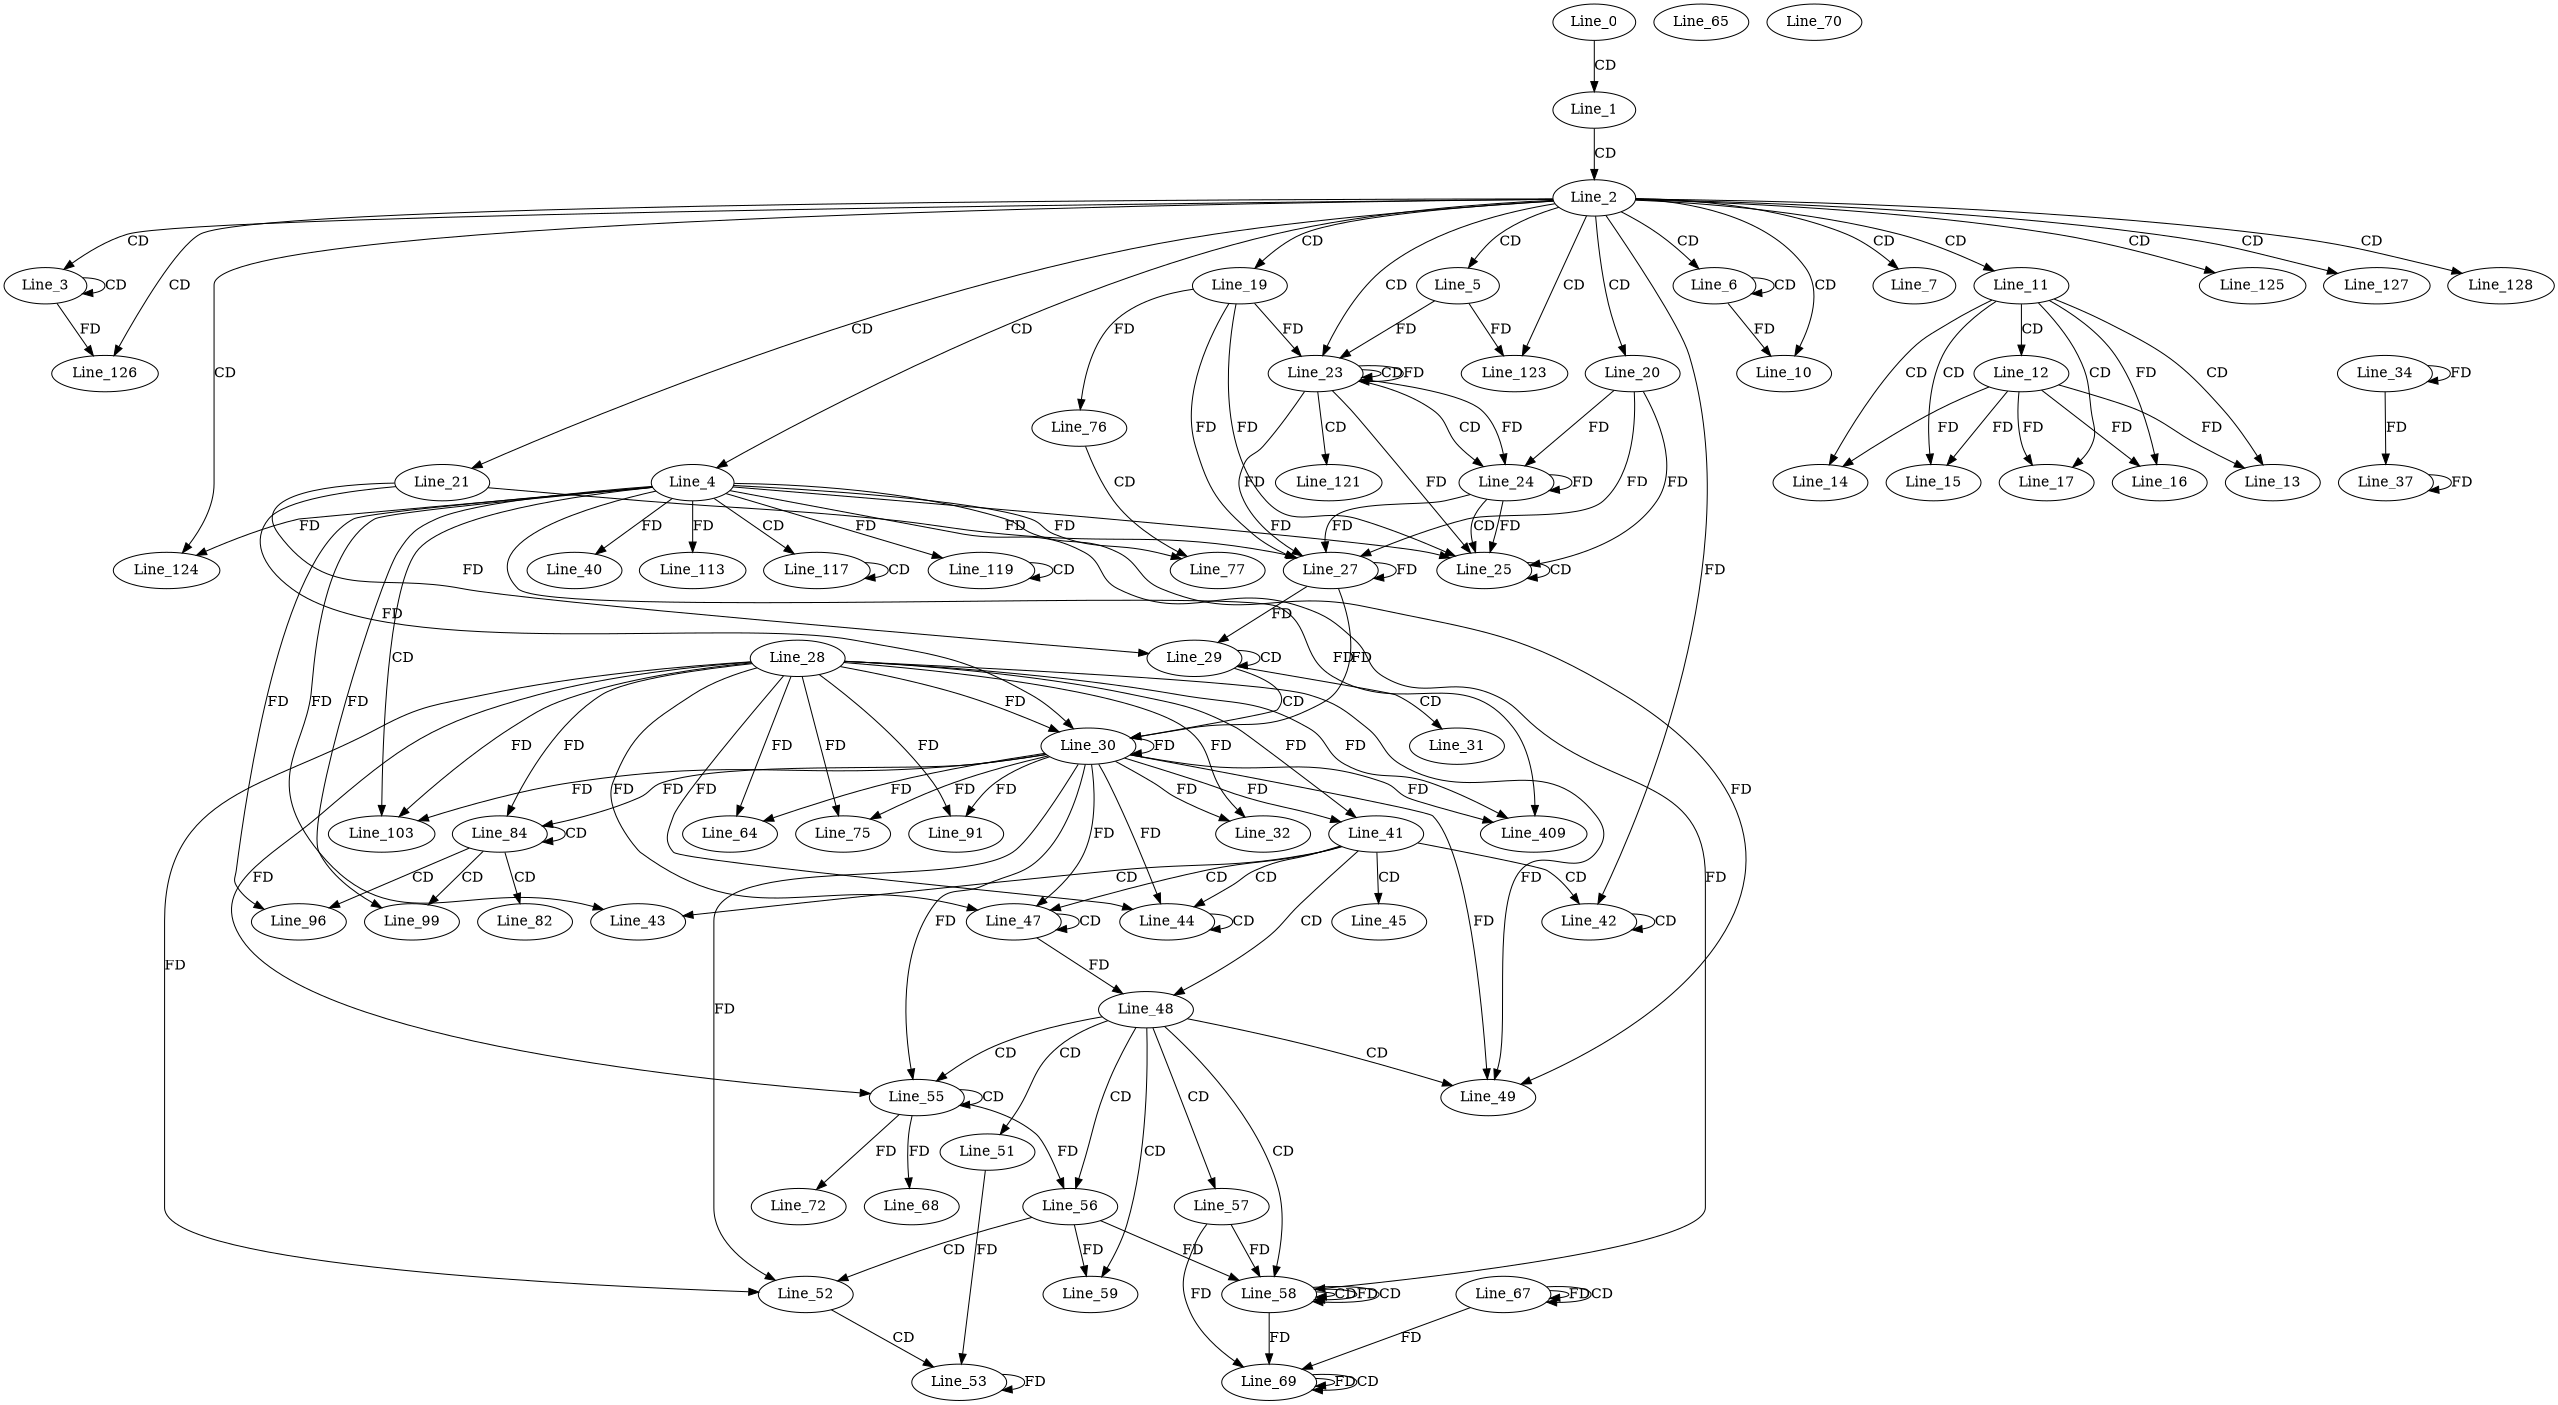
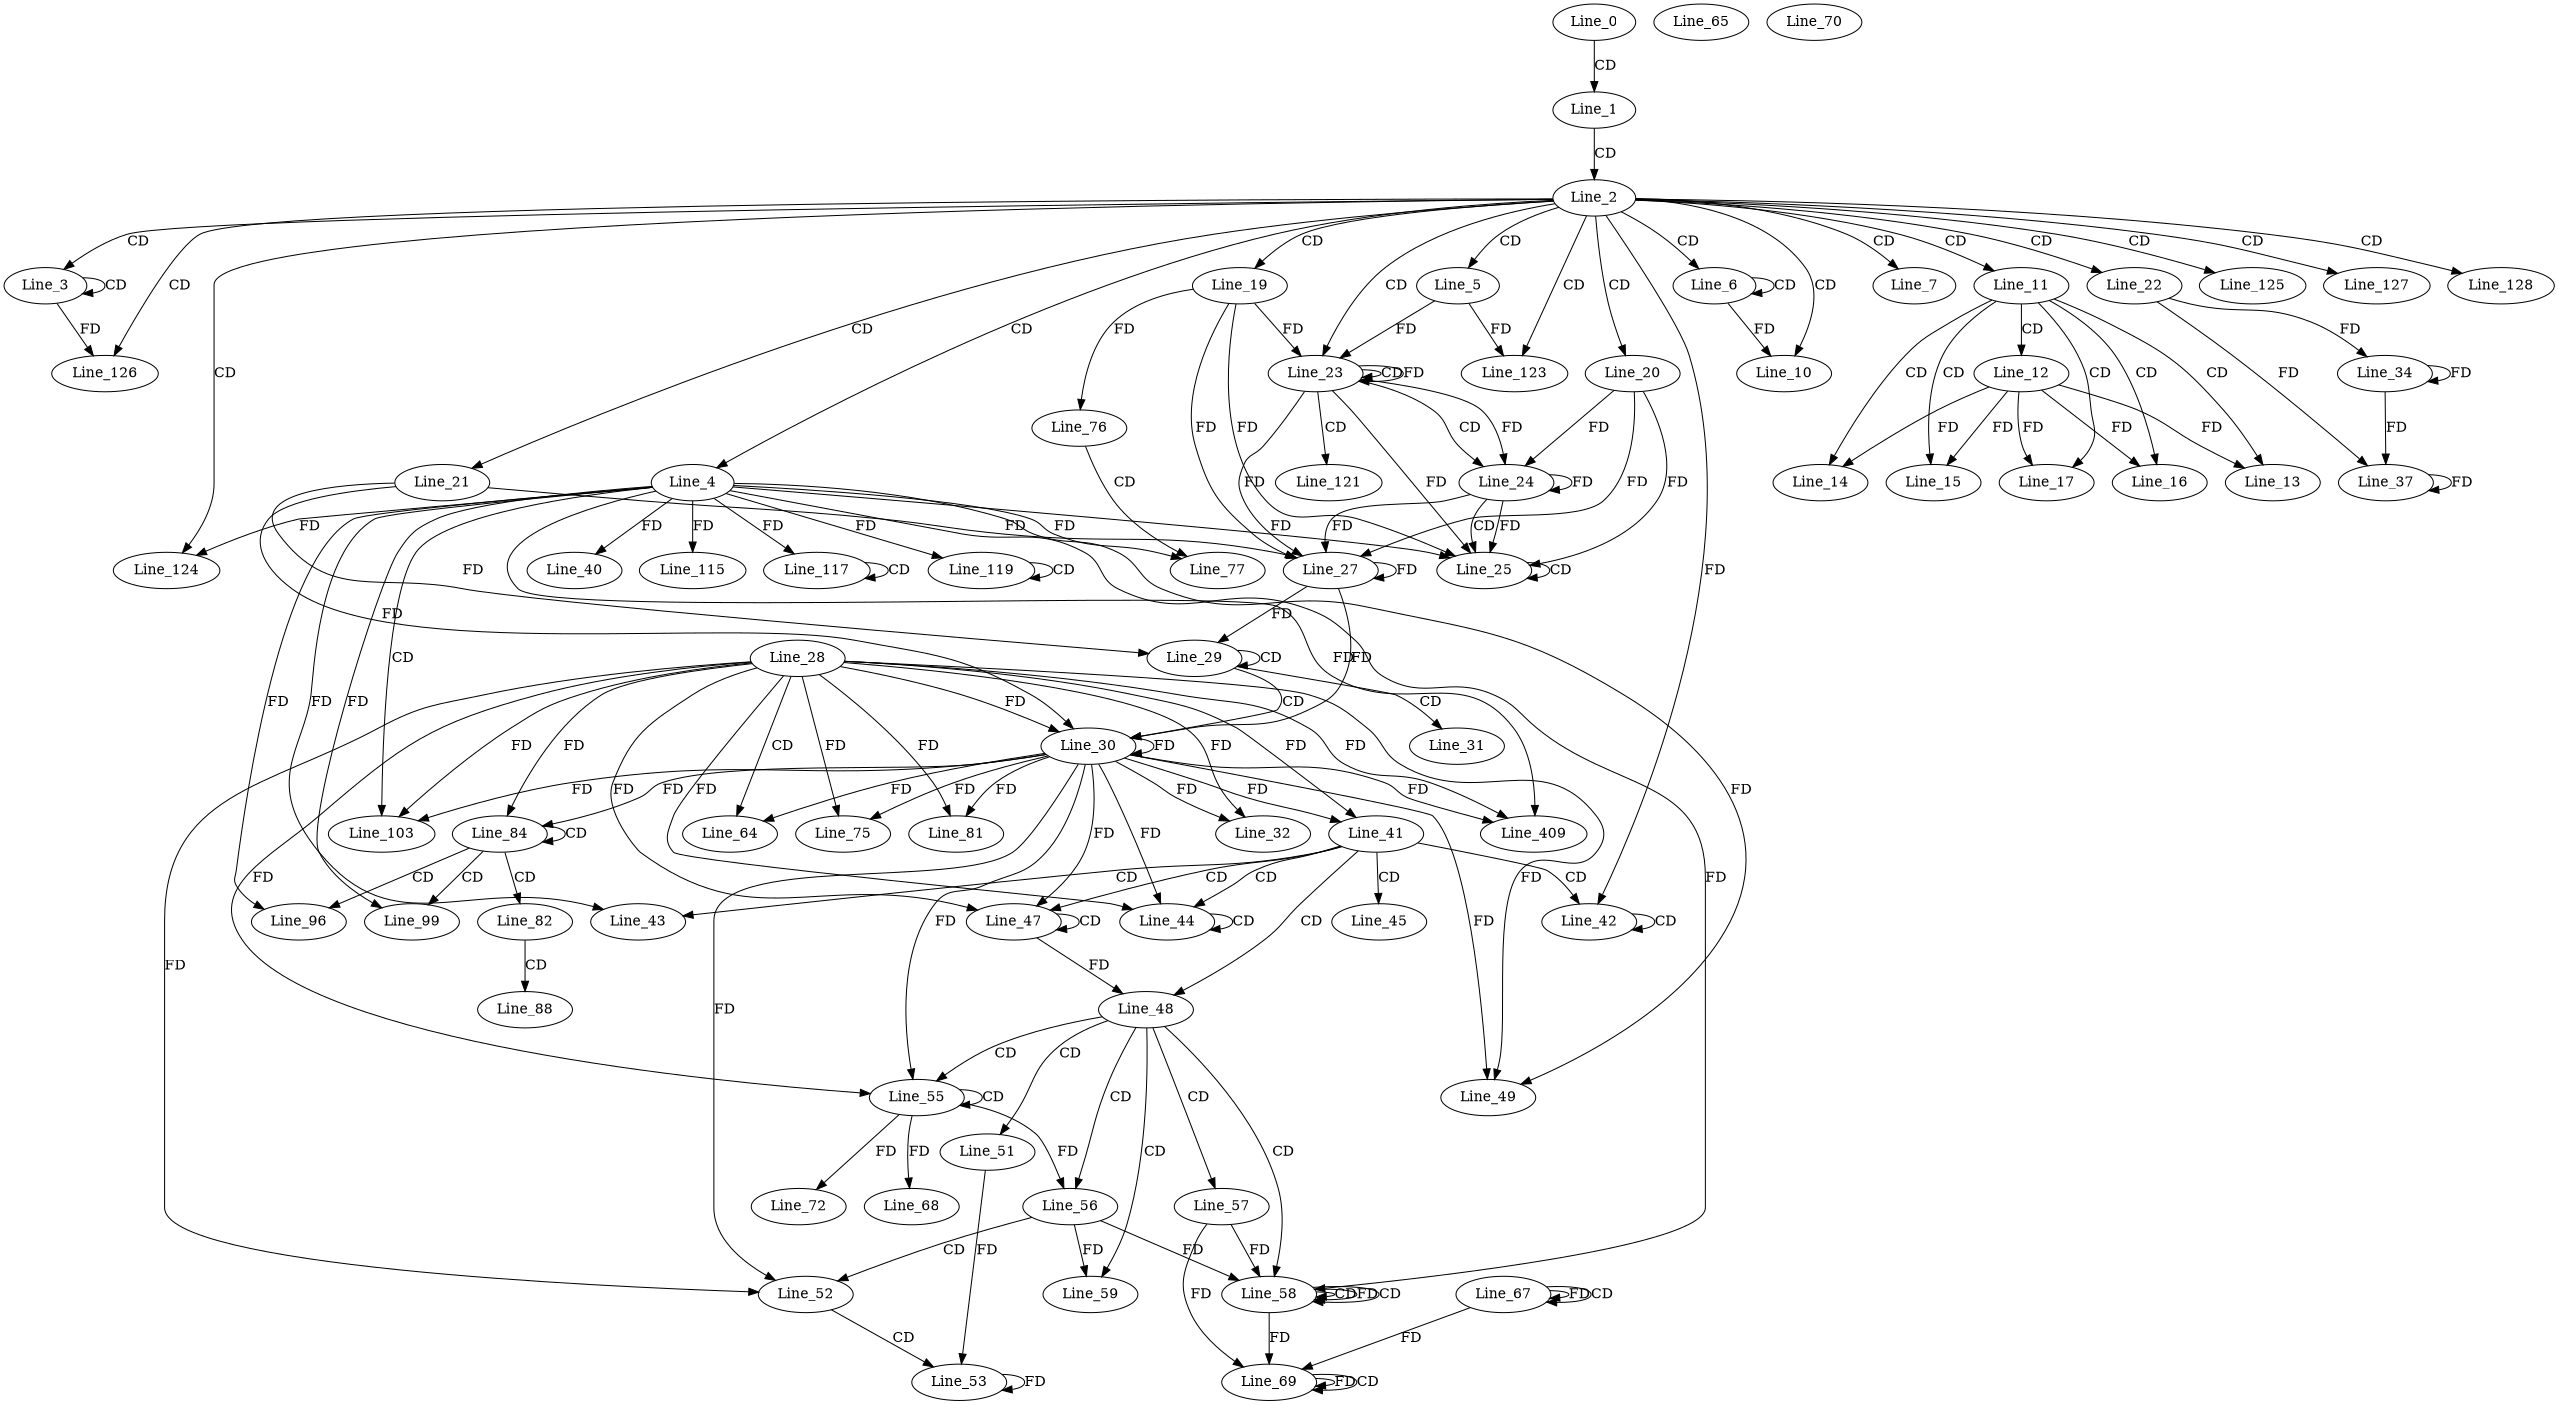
none -> (2135, 286)
(2147, 374) -> (2147, 374)
(773, 527) -> (773, 527)
(693, 570) -> (693, 570)
(783, 746) -> (783, 746)
(956, 834) -> (956, 834)
none -> (525, 1010)
(1316, 1047) -> none
